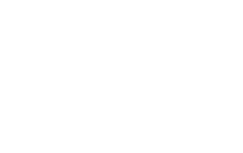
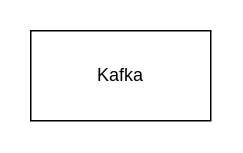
none -> (121, 76)
